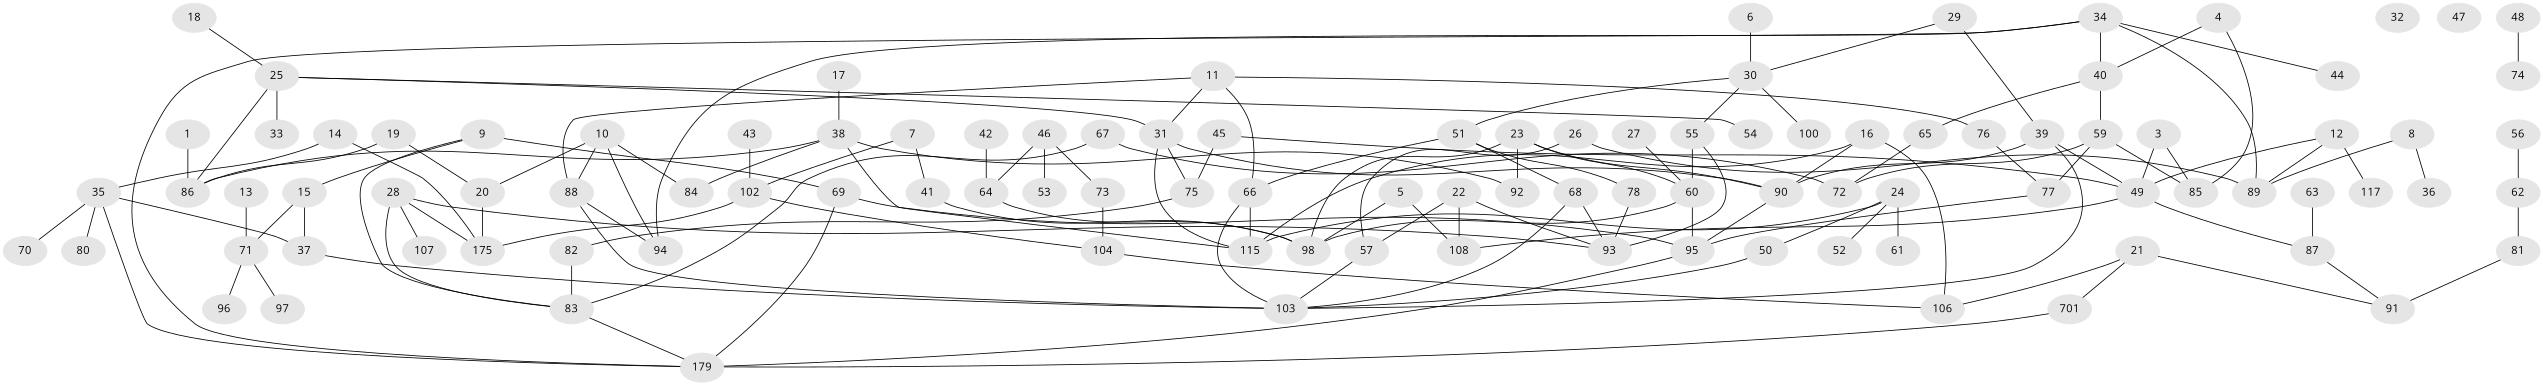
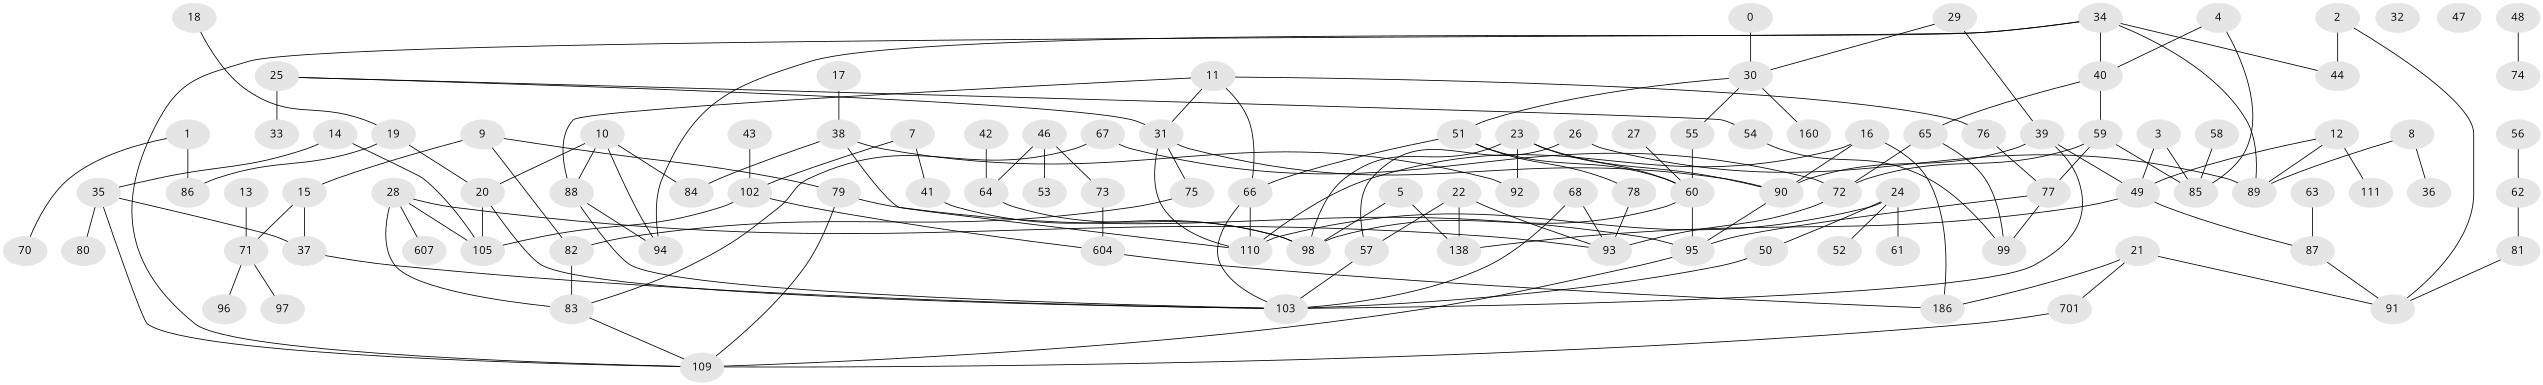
(1751, 18) -> (1751, 18)
none -> (2338, 18)
(236, 47) -> (269, 102)
(232, 134) -> none
(1219, 134) -> none
(1809, 134) -> (1809, 134)
none -> (2217, 134)
(511, 155) -> none
(1517, 164) -> (1576, 164)
(839, 193) -> (839, 193)
(2371, 193) -> (2371, 193)
(1709, 217) -> (1761, 220)
(62, 222) -> (84, 168)
(424, 251) -> (424, 251)
(483, 251) -> (483, 251)
(1103, 251) -> (1103, 251)
(1250, 251) -> (1250, 251)
(1459, 251) -> (1459, 251)
none -> (2004, 251)
(377, 255) -> (527, 193)
none -> (863, 298)
(1943, 309) -> (1943, 309)
(702, 368) -> (702, 368)
